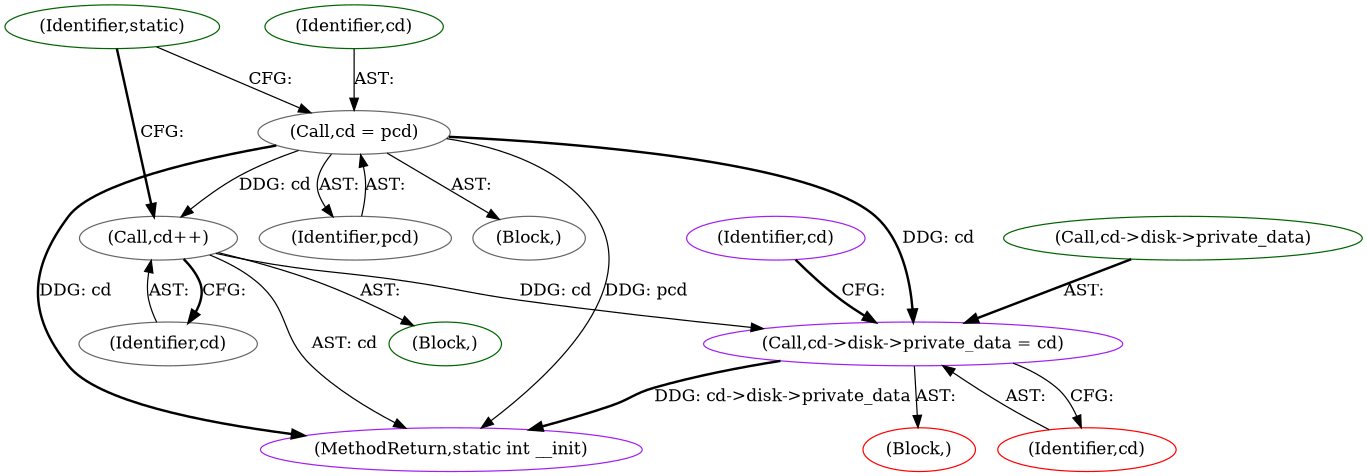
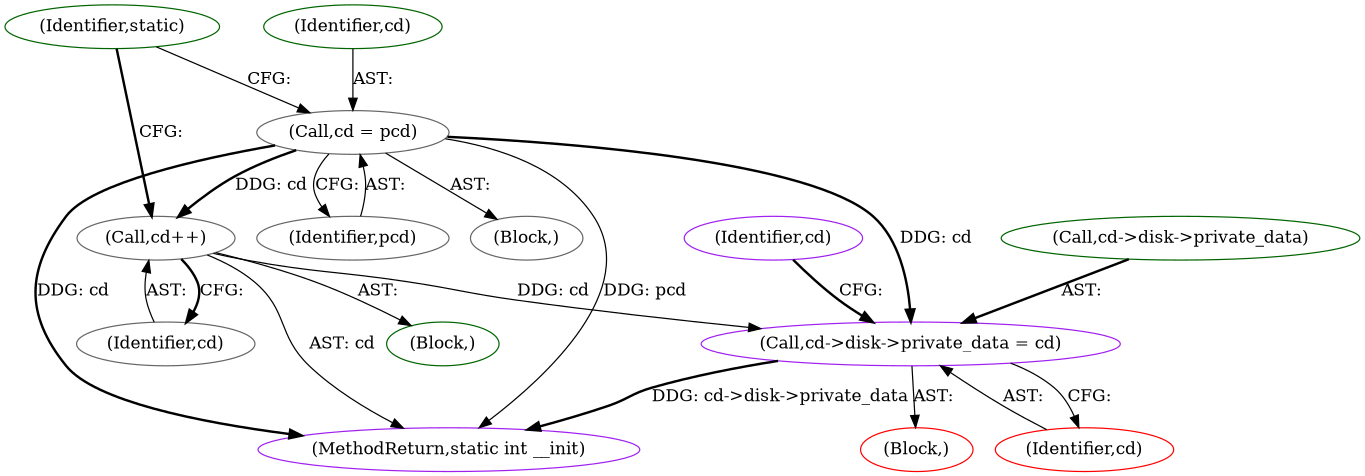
(242, 175) -> (239, 174)
(342, 185) -> (340, 185)
